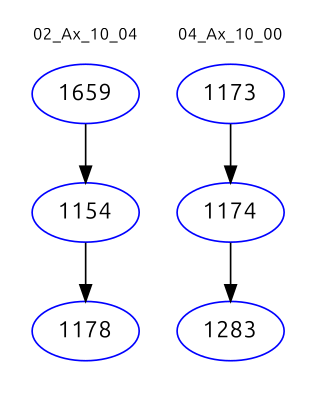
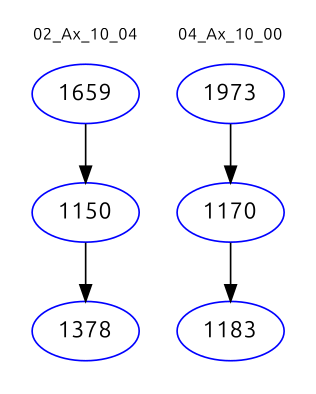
(231, 94) -> (231, 94)
(86, 212) -> (86, 212)
(231, 212) -> (231, 212)
(86, 331) -> (86, 331)
(231, 331) -> (231, 331)
